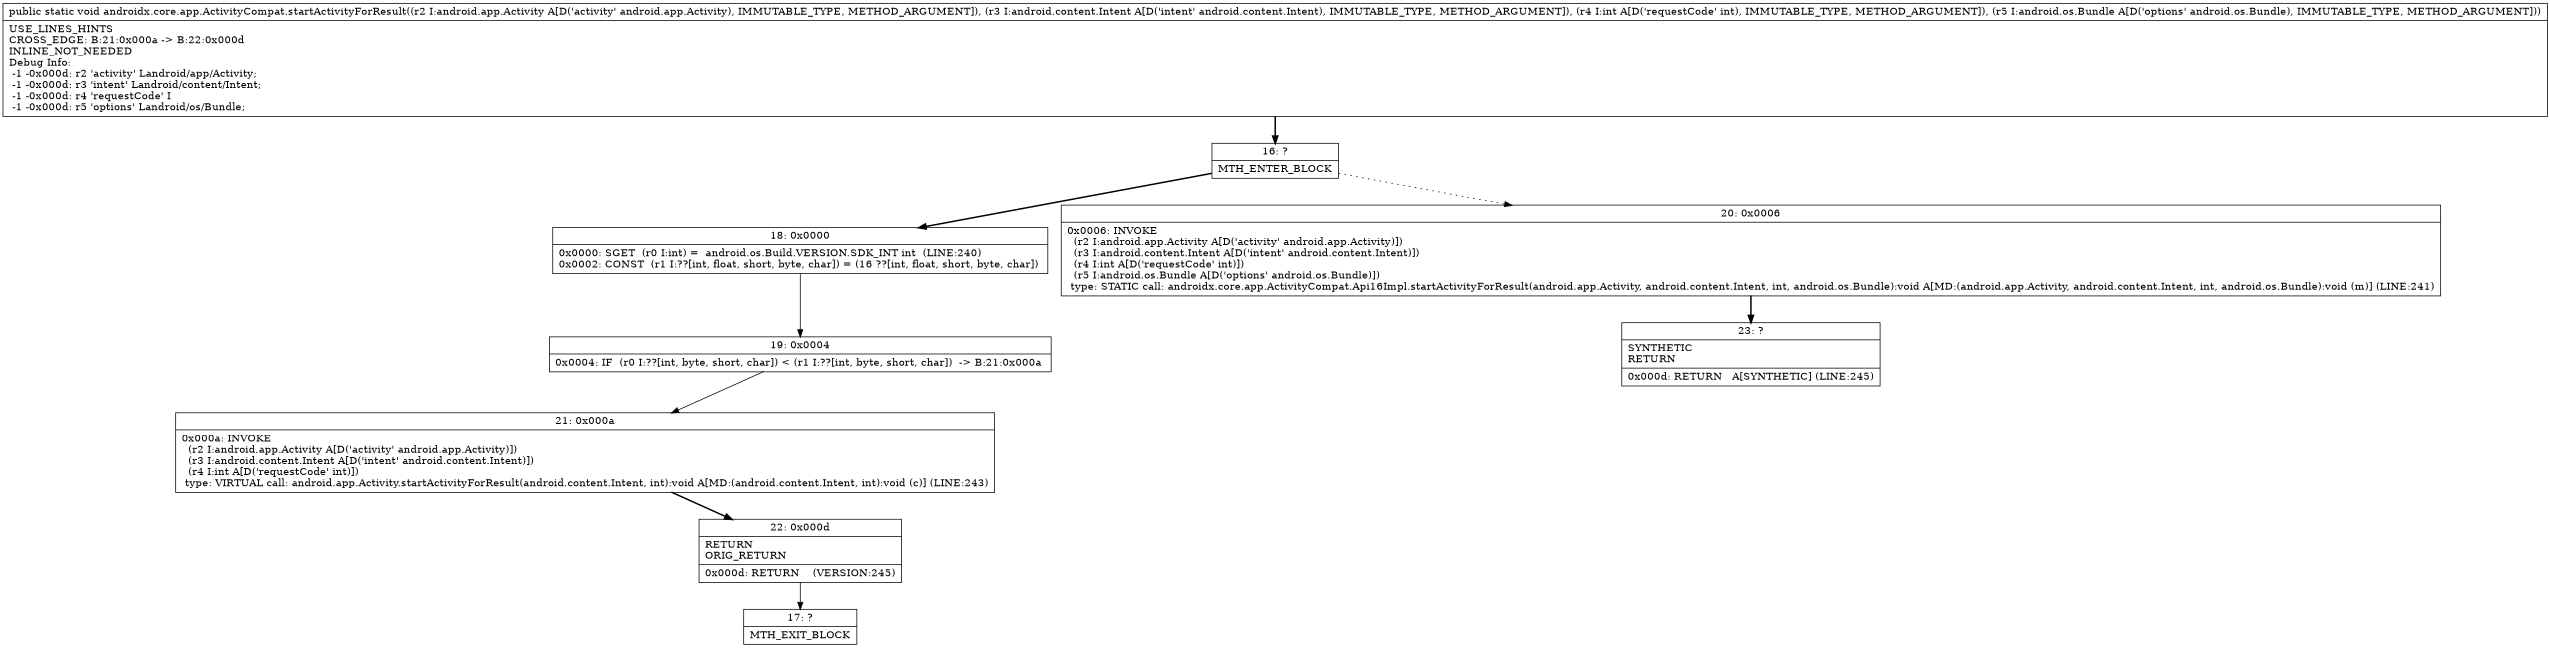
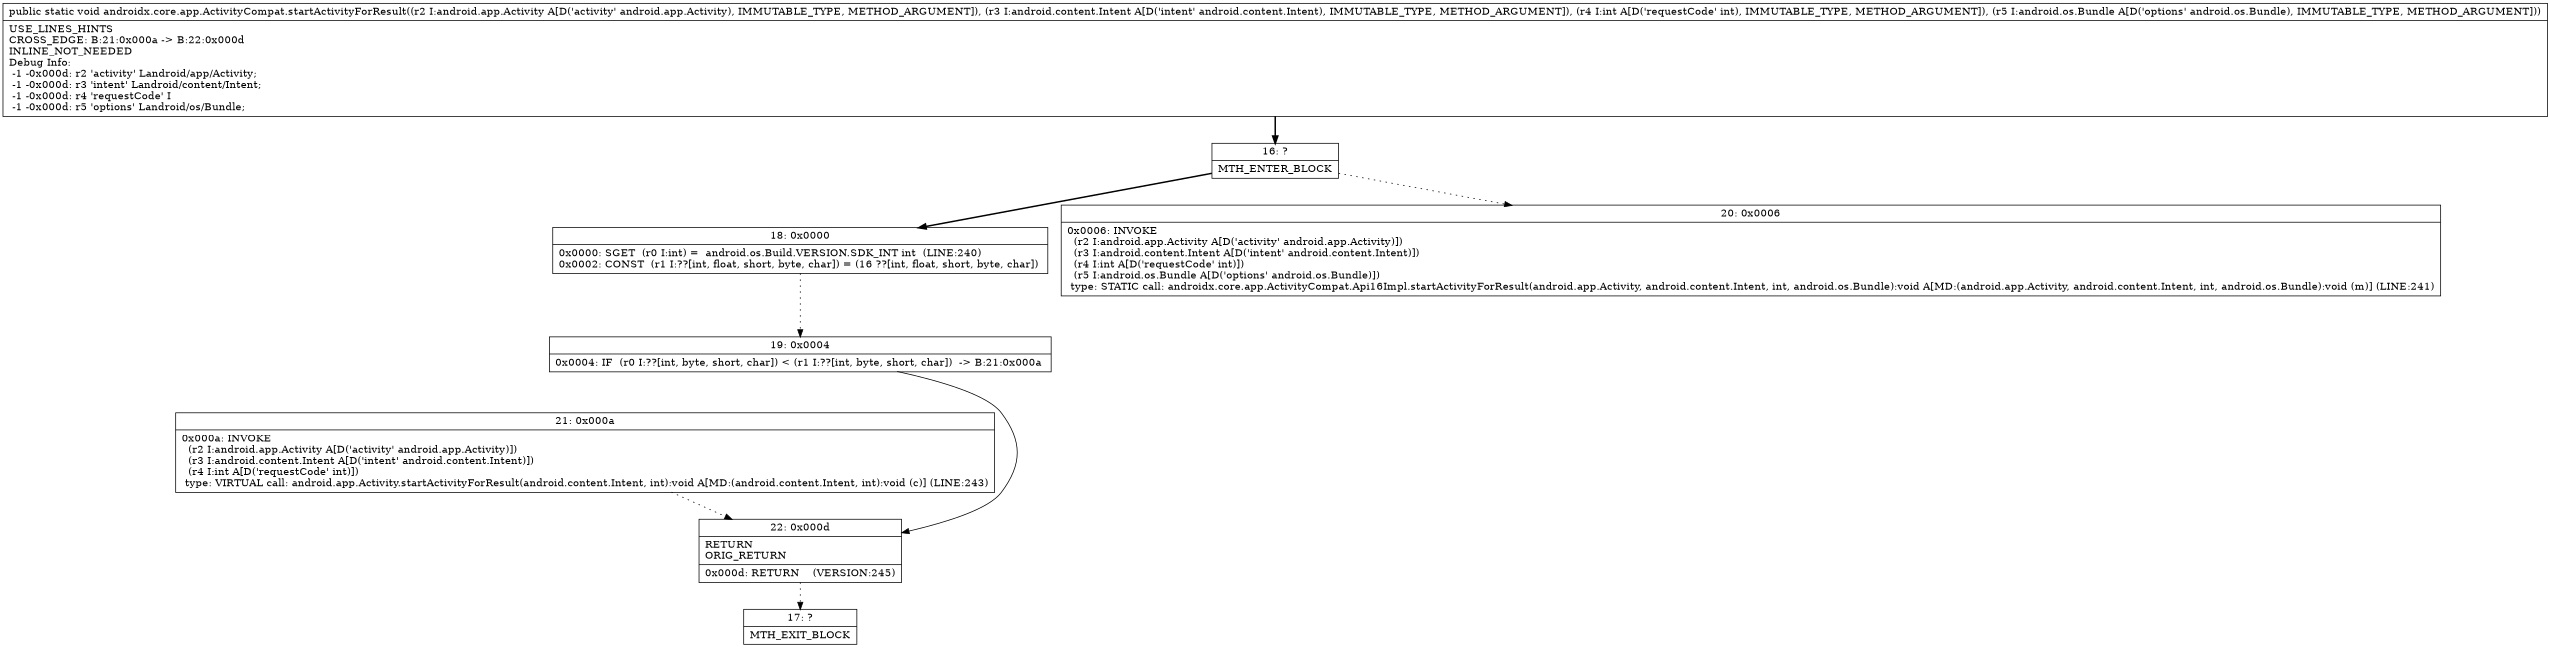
(800, 302) -> (800, 302)
(1751, 354) -> none
(721, 391) -> (1017, 447)
(698, 504) -> (698, 504)
(800, 592) -> (800, 592)
